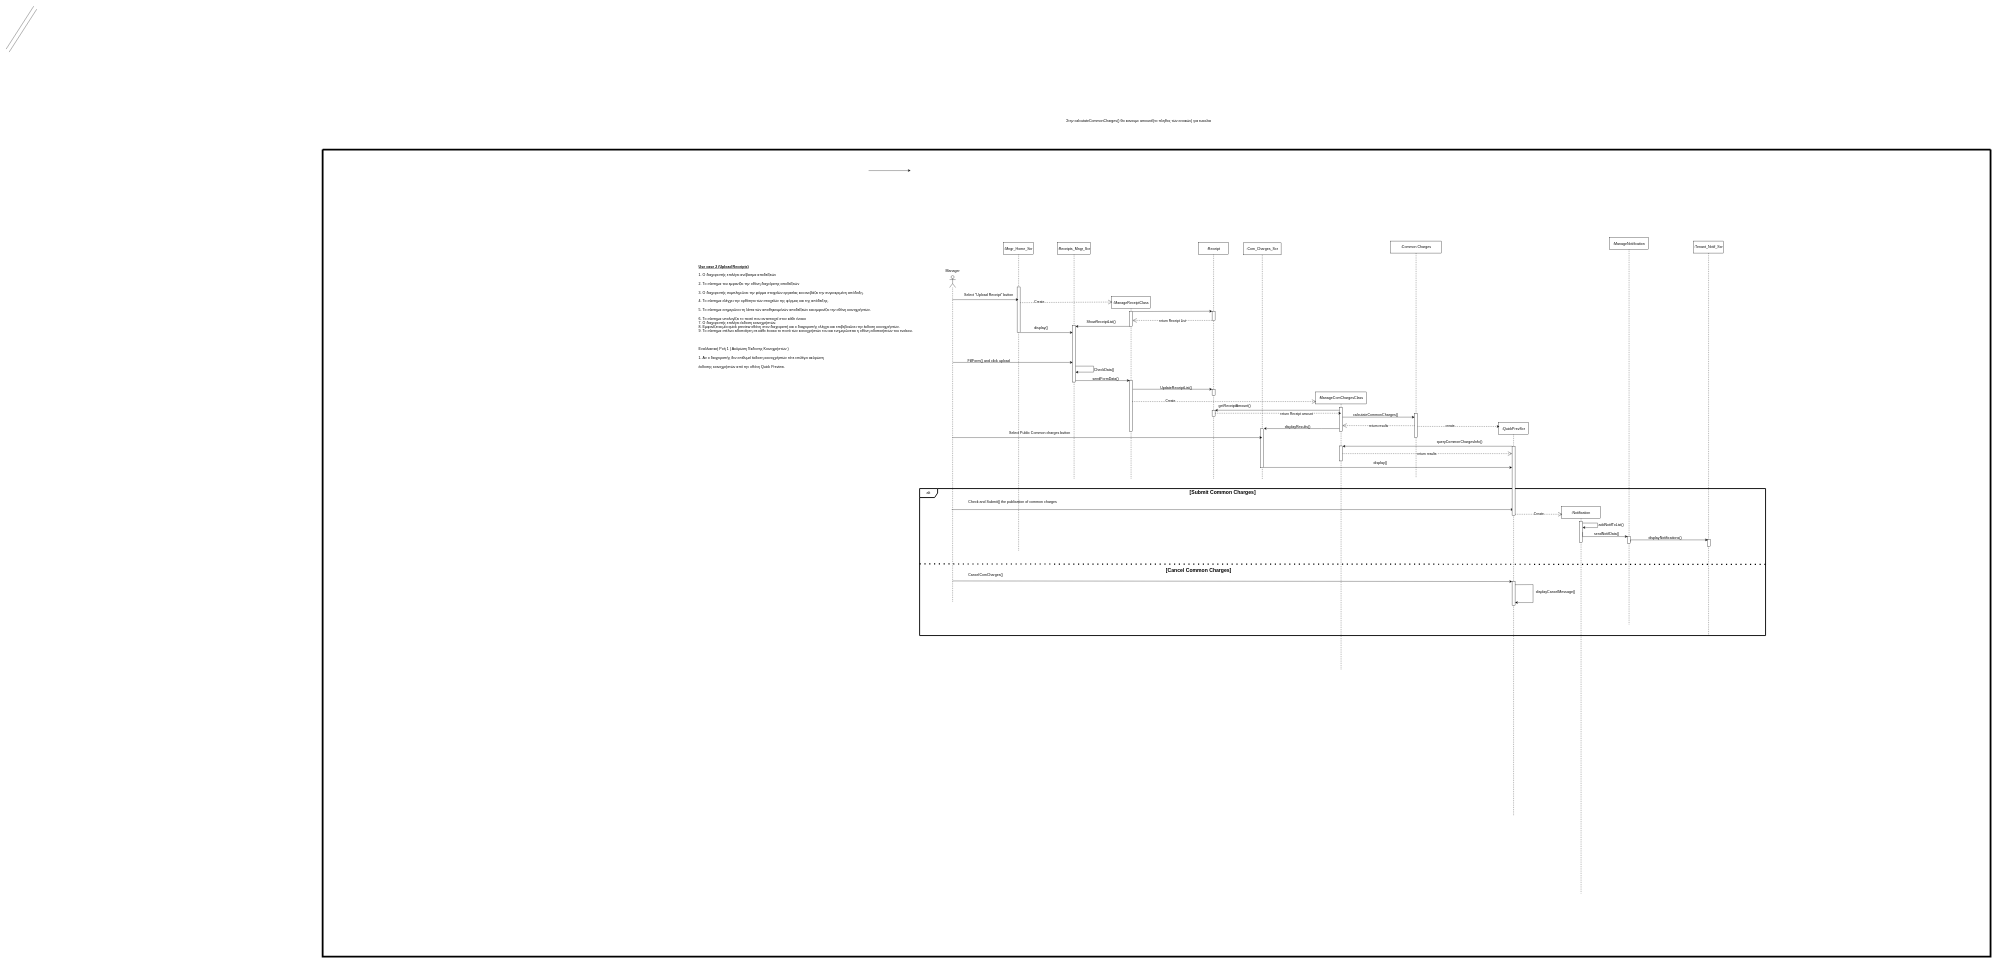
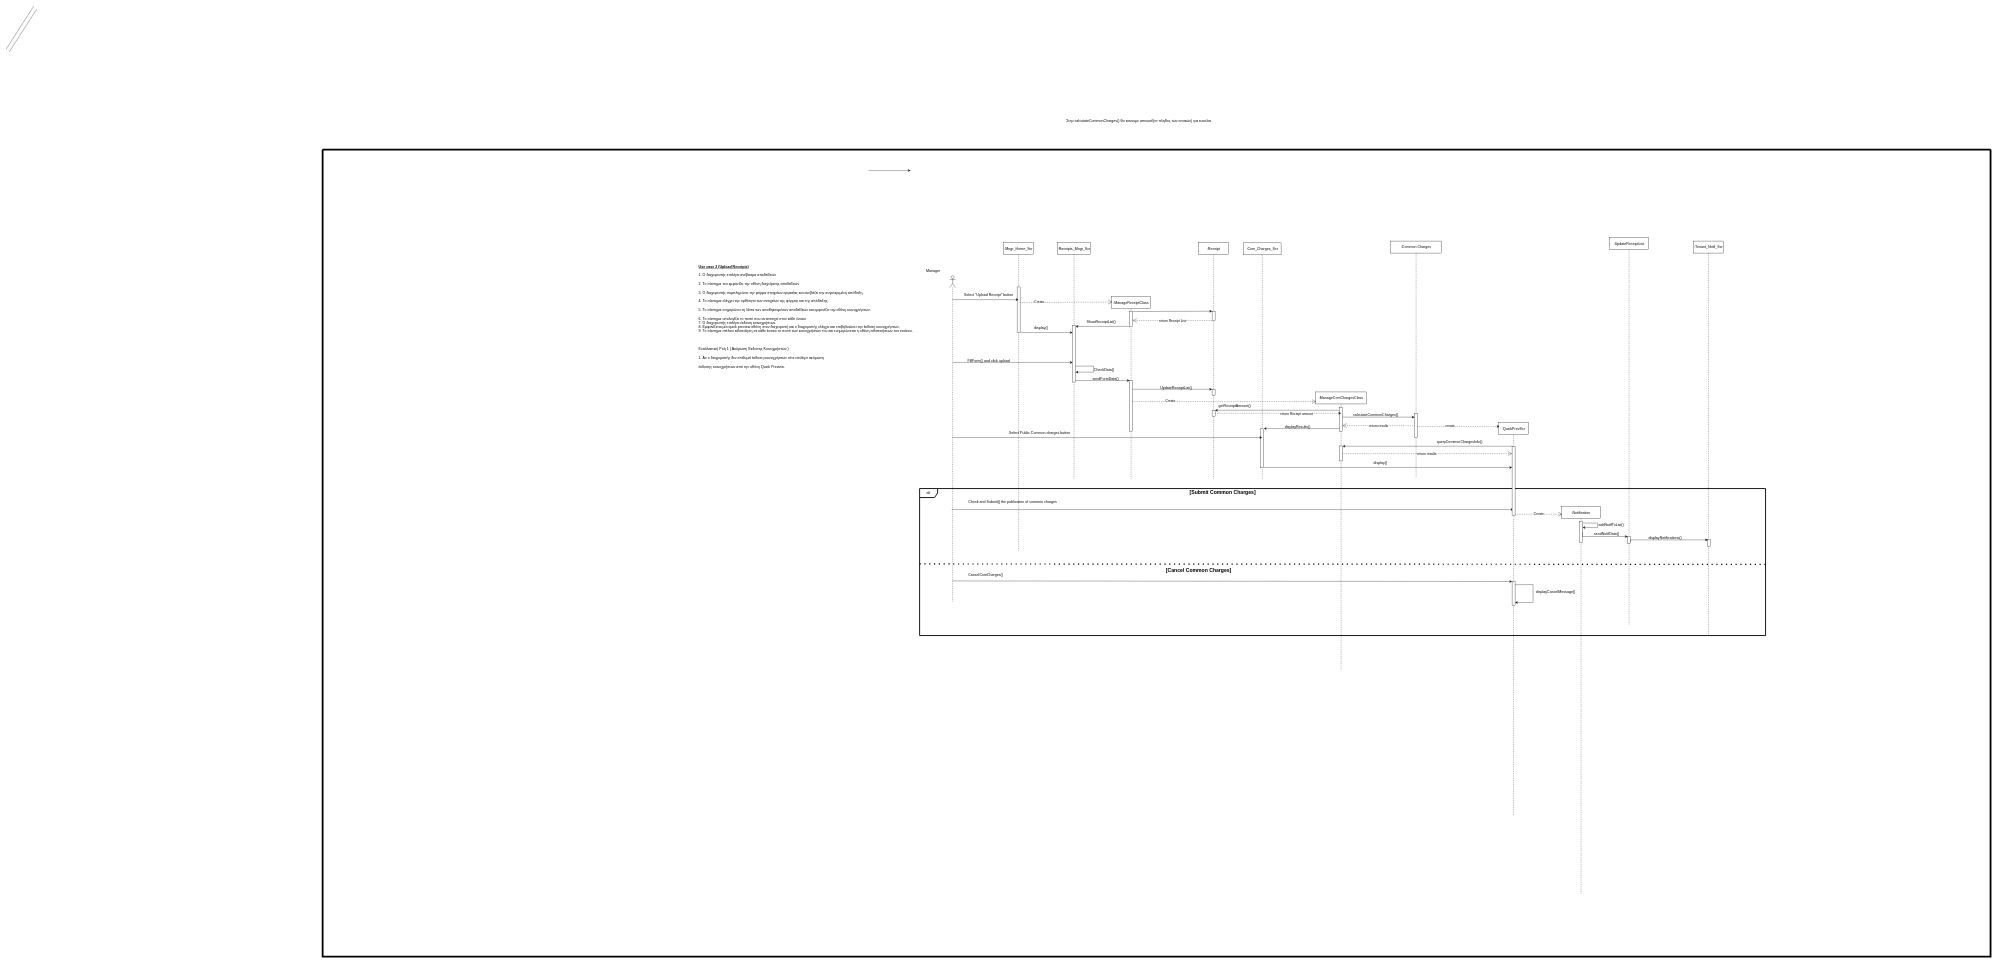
(1629, 243) -> (1629, 243)
(953, 271) -> (933, 271)
